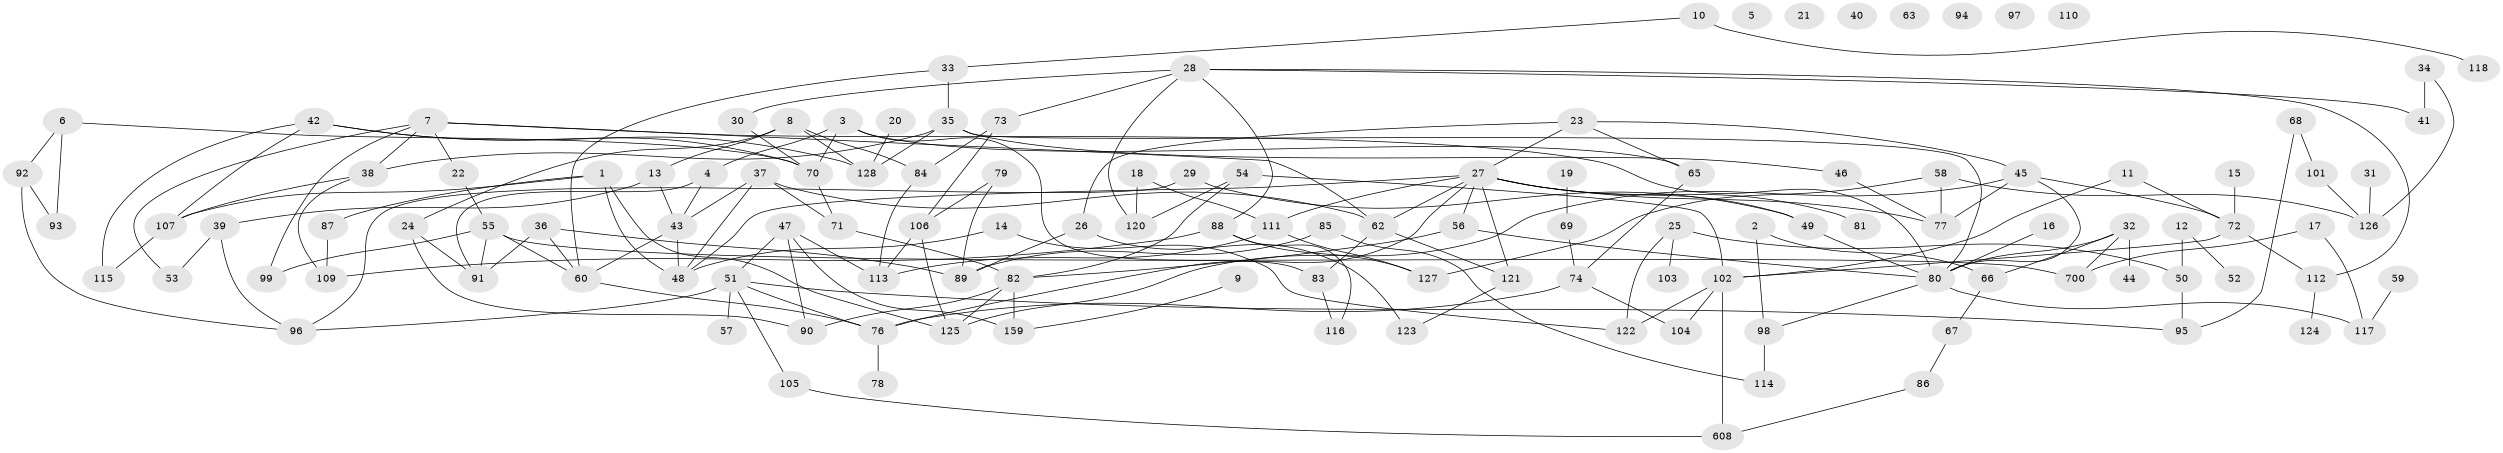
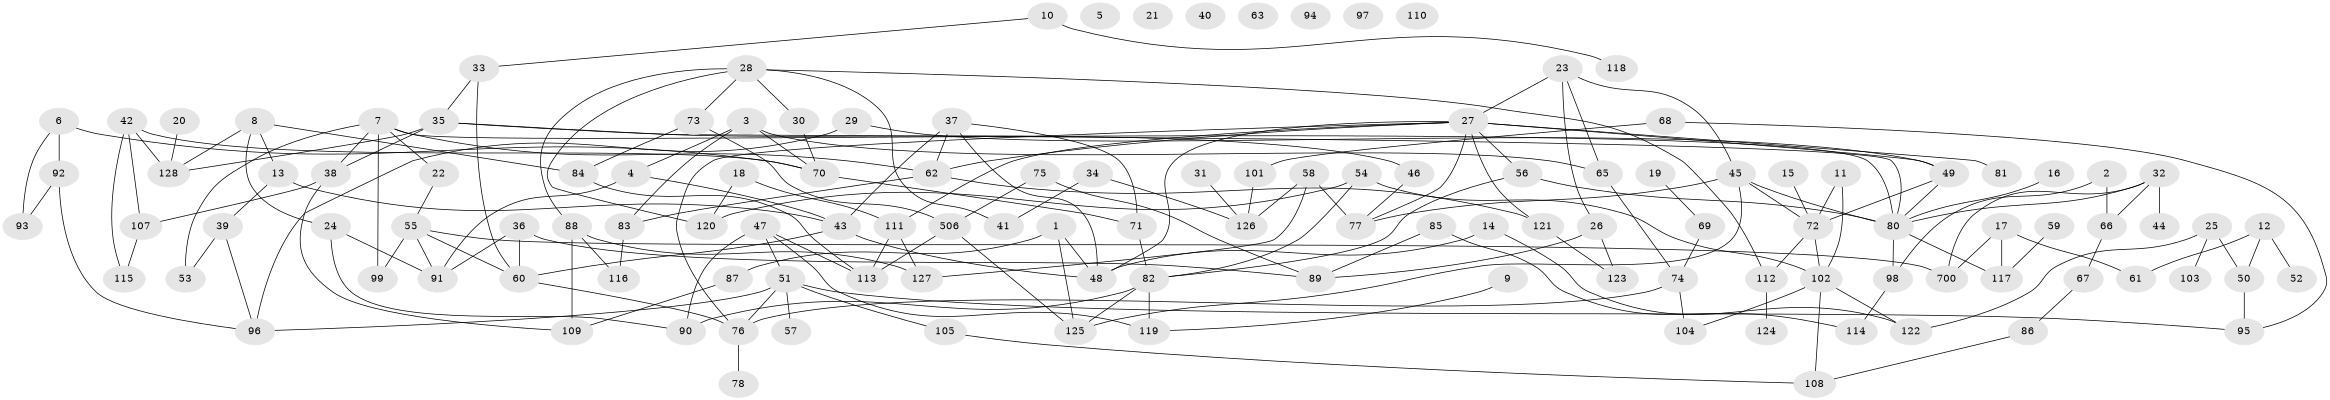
(1002, 174) -> (1040, 174)
(382, 192) -> none
none -> (1881, 200)
(920, 226) -> (950, 226)
none -> (2136, 279)
(1014, 332) -> (1149, 332)
(1723, 437) -> (1815, 384)
